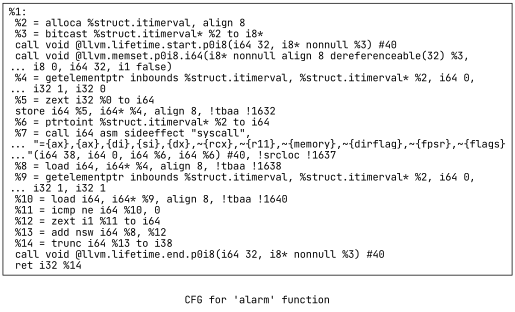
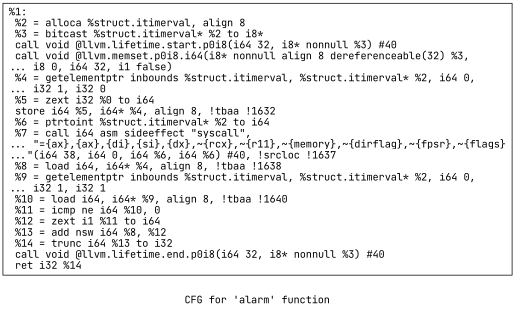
(91, 244) -> (91, 244)
